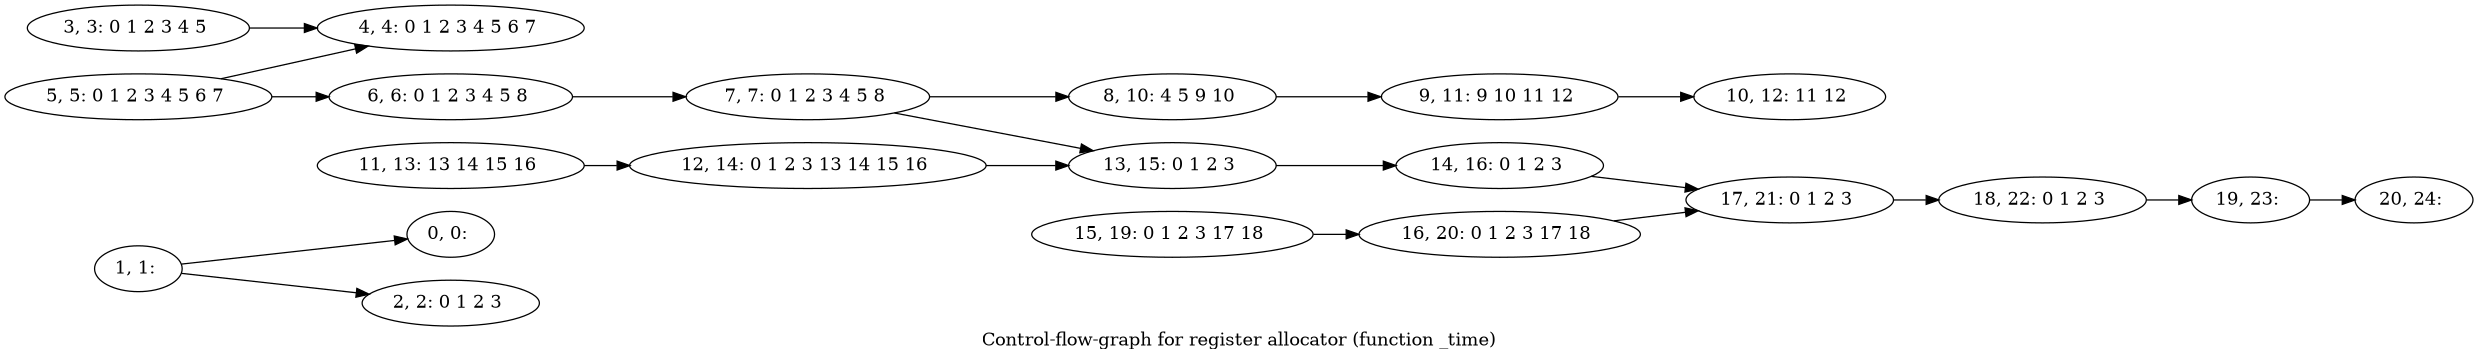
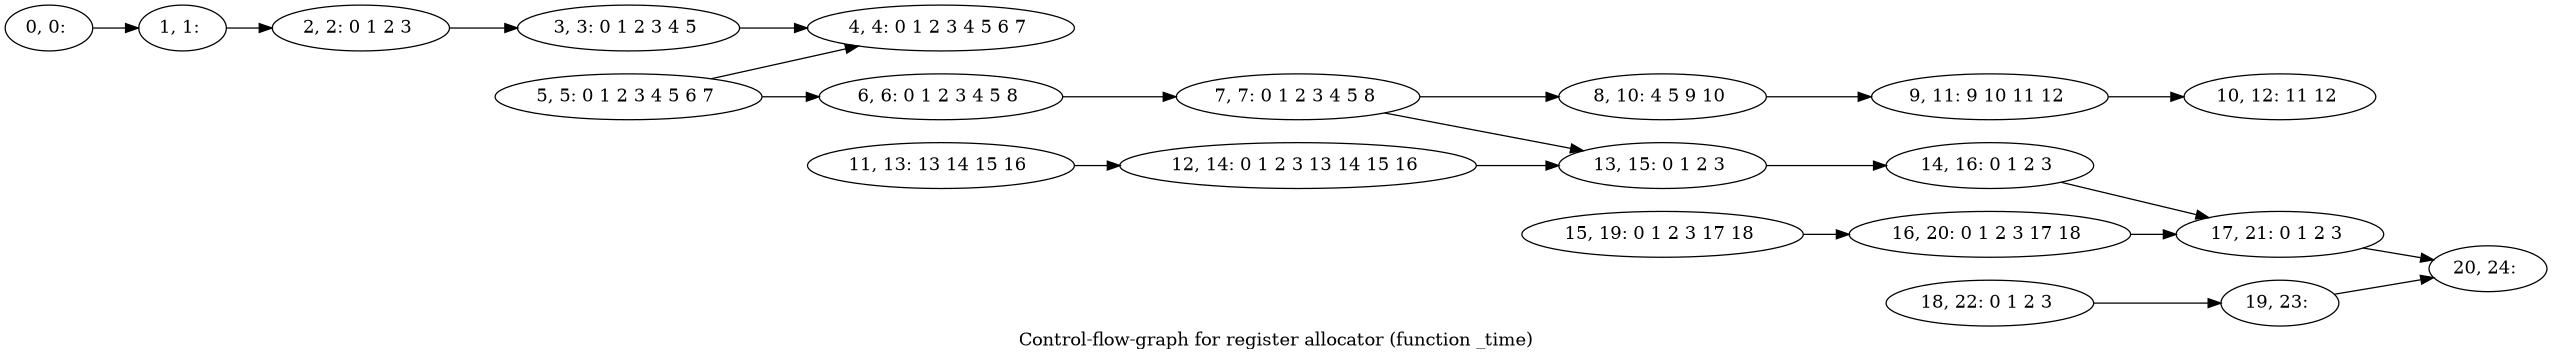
none -> (477, 28)
(1910, 200) -> (2392, 253)
(288, 252) -> (109, 28)
